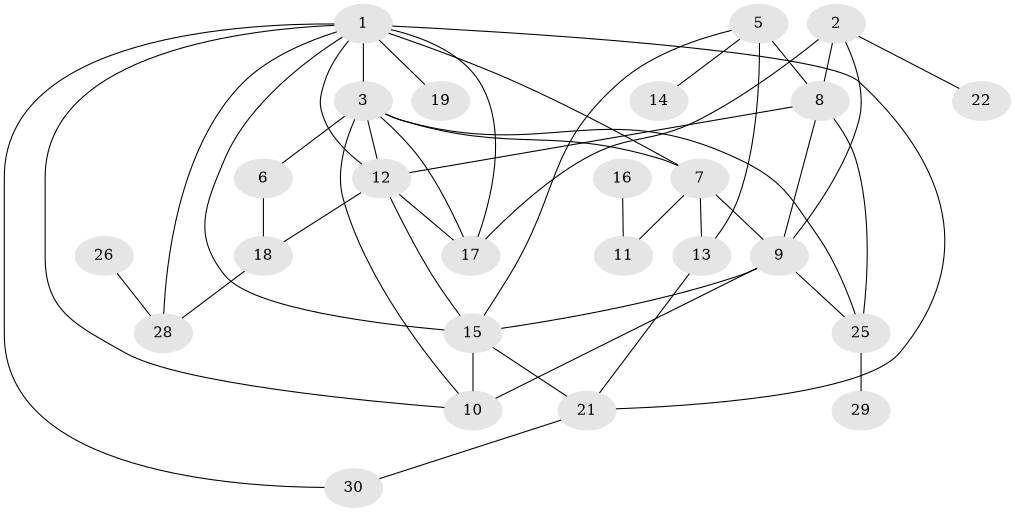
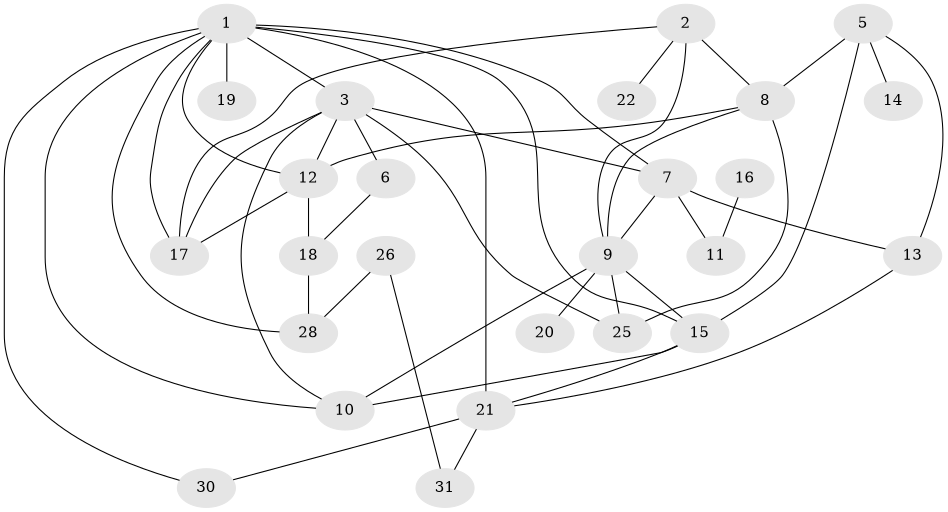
(422, 258) -> none
none -> (545, 333)
(861, 411) -> none
none -> (445, 488)
